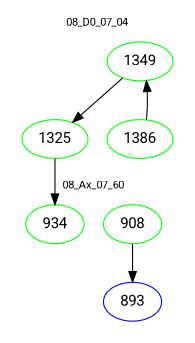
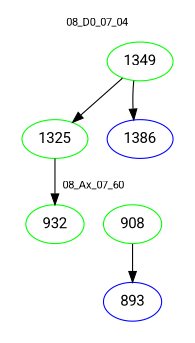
(147, 106) -> (133, 95)
(140, 139) -> (140, 139)
(55, 224) -> (55, 224)
